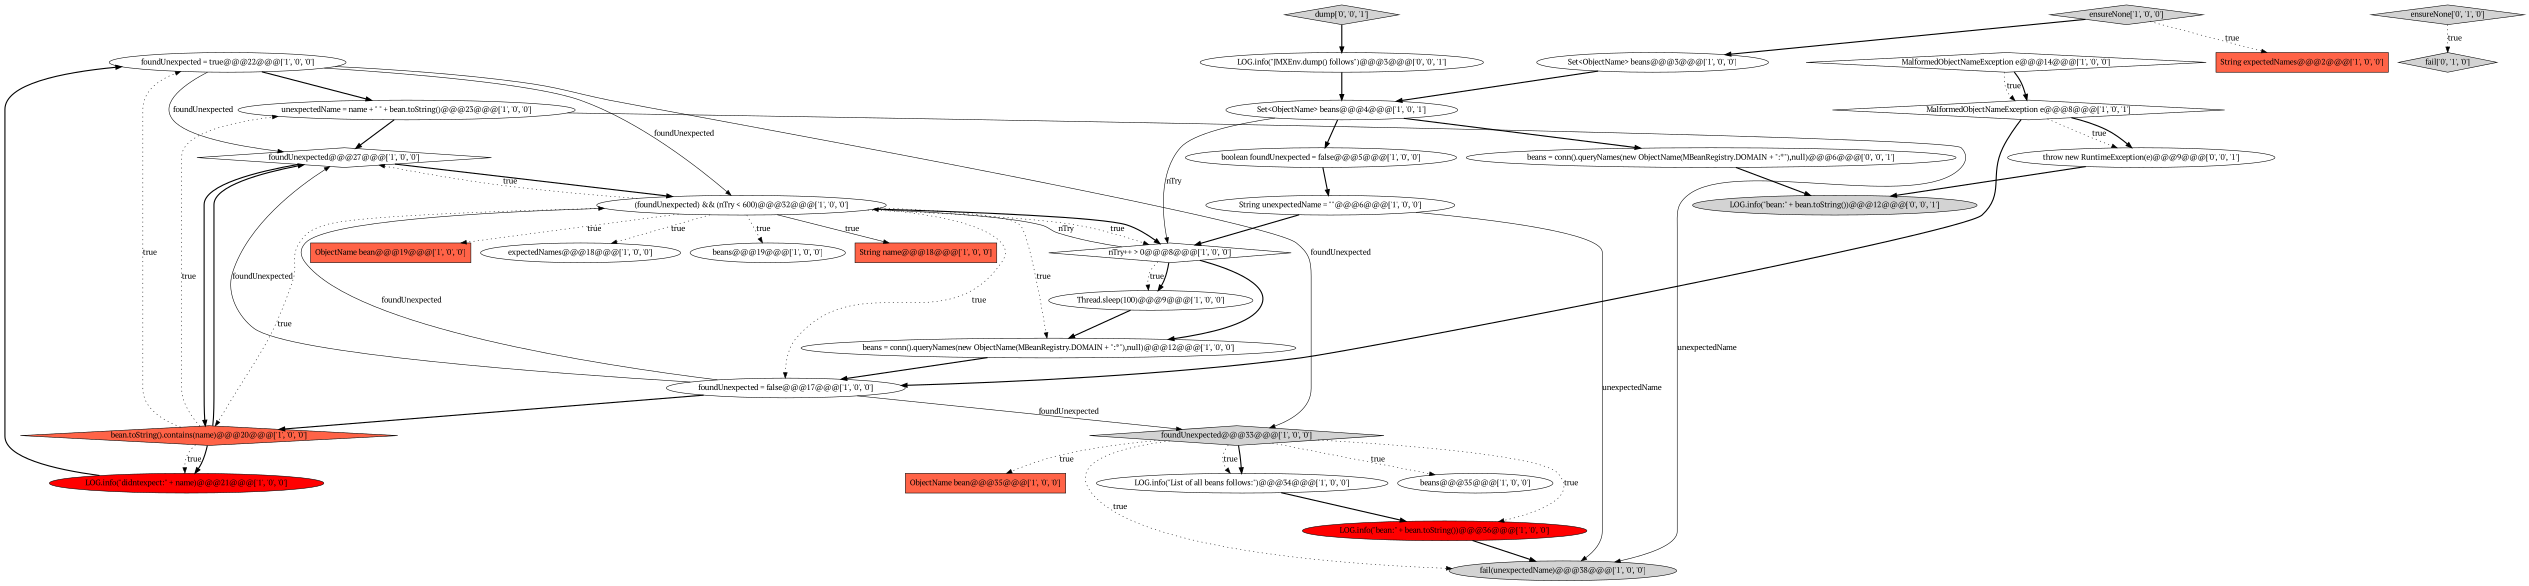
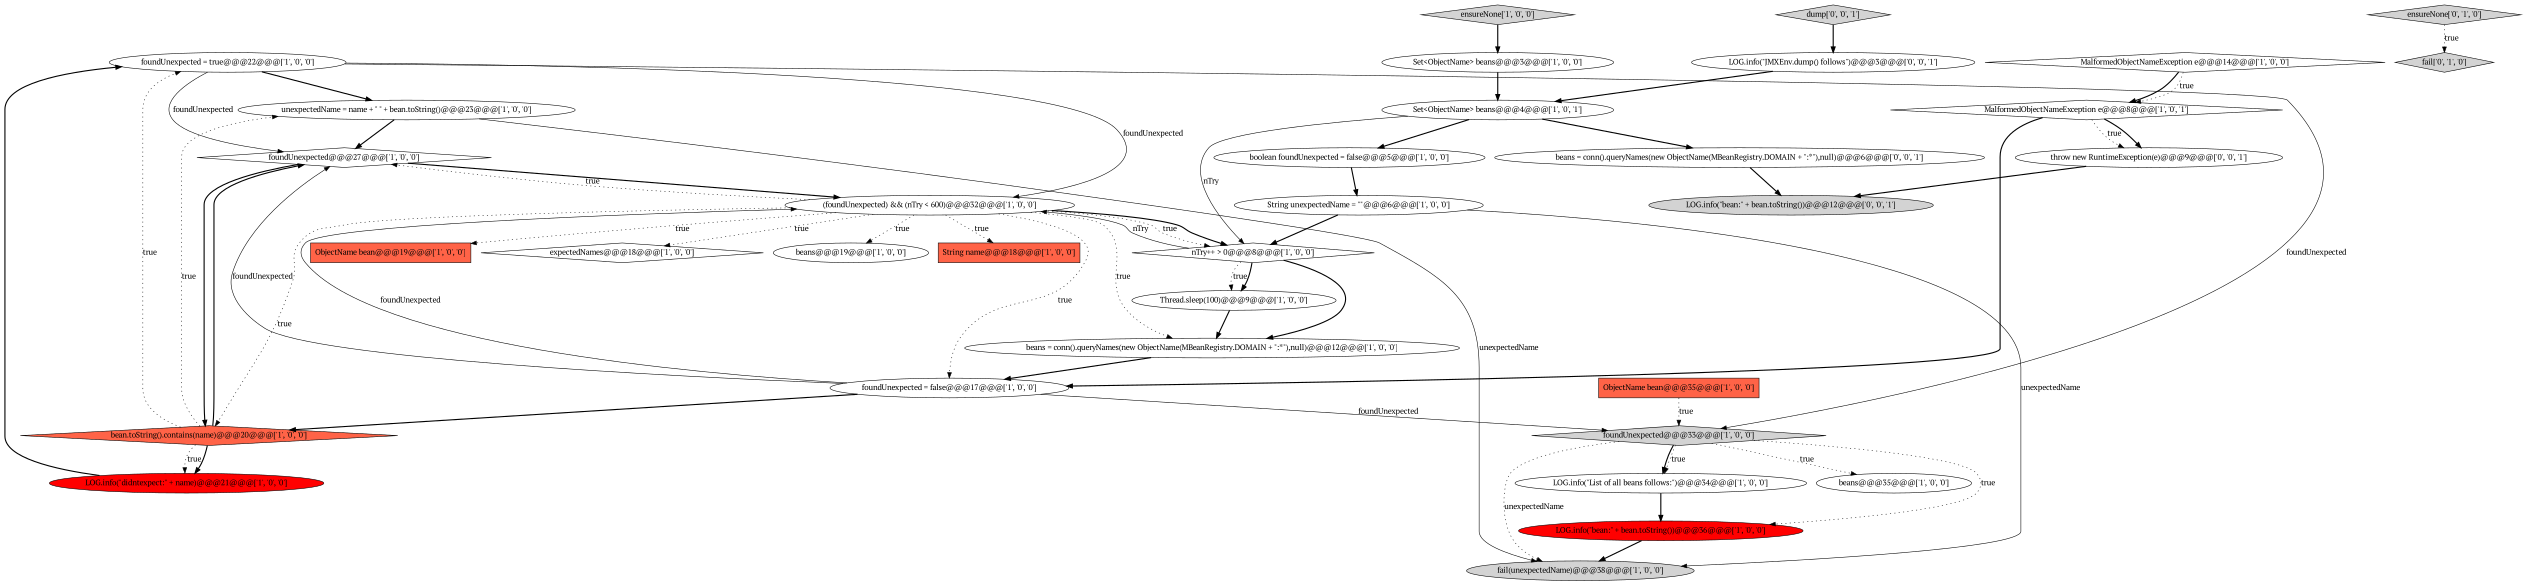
(2302, 62) -> none
(830, 228) -> (967, 228)
(581, 253) -> (622, 253)
(1084, 450) -> (1679, 409)
(1120, 507) -> (1534, 507)
